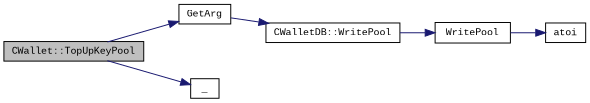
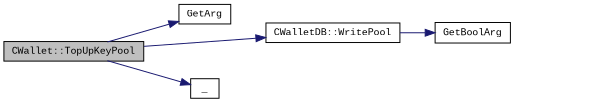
(245, 20) -> (200, 42)
(473, 33) -> (473, 33)
(566, 33) -> none
